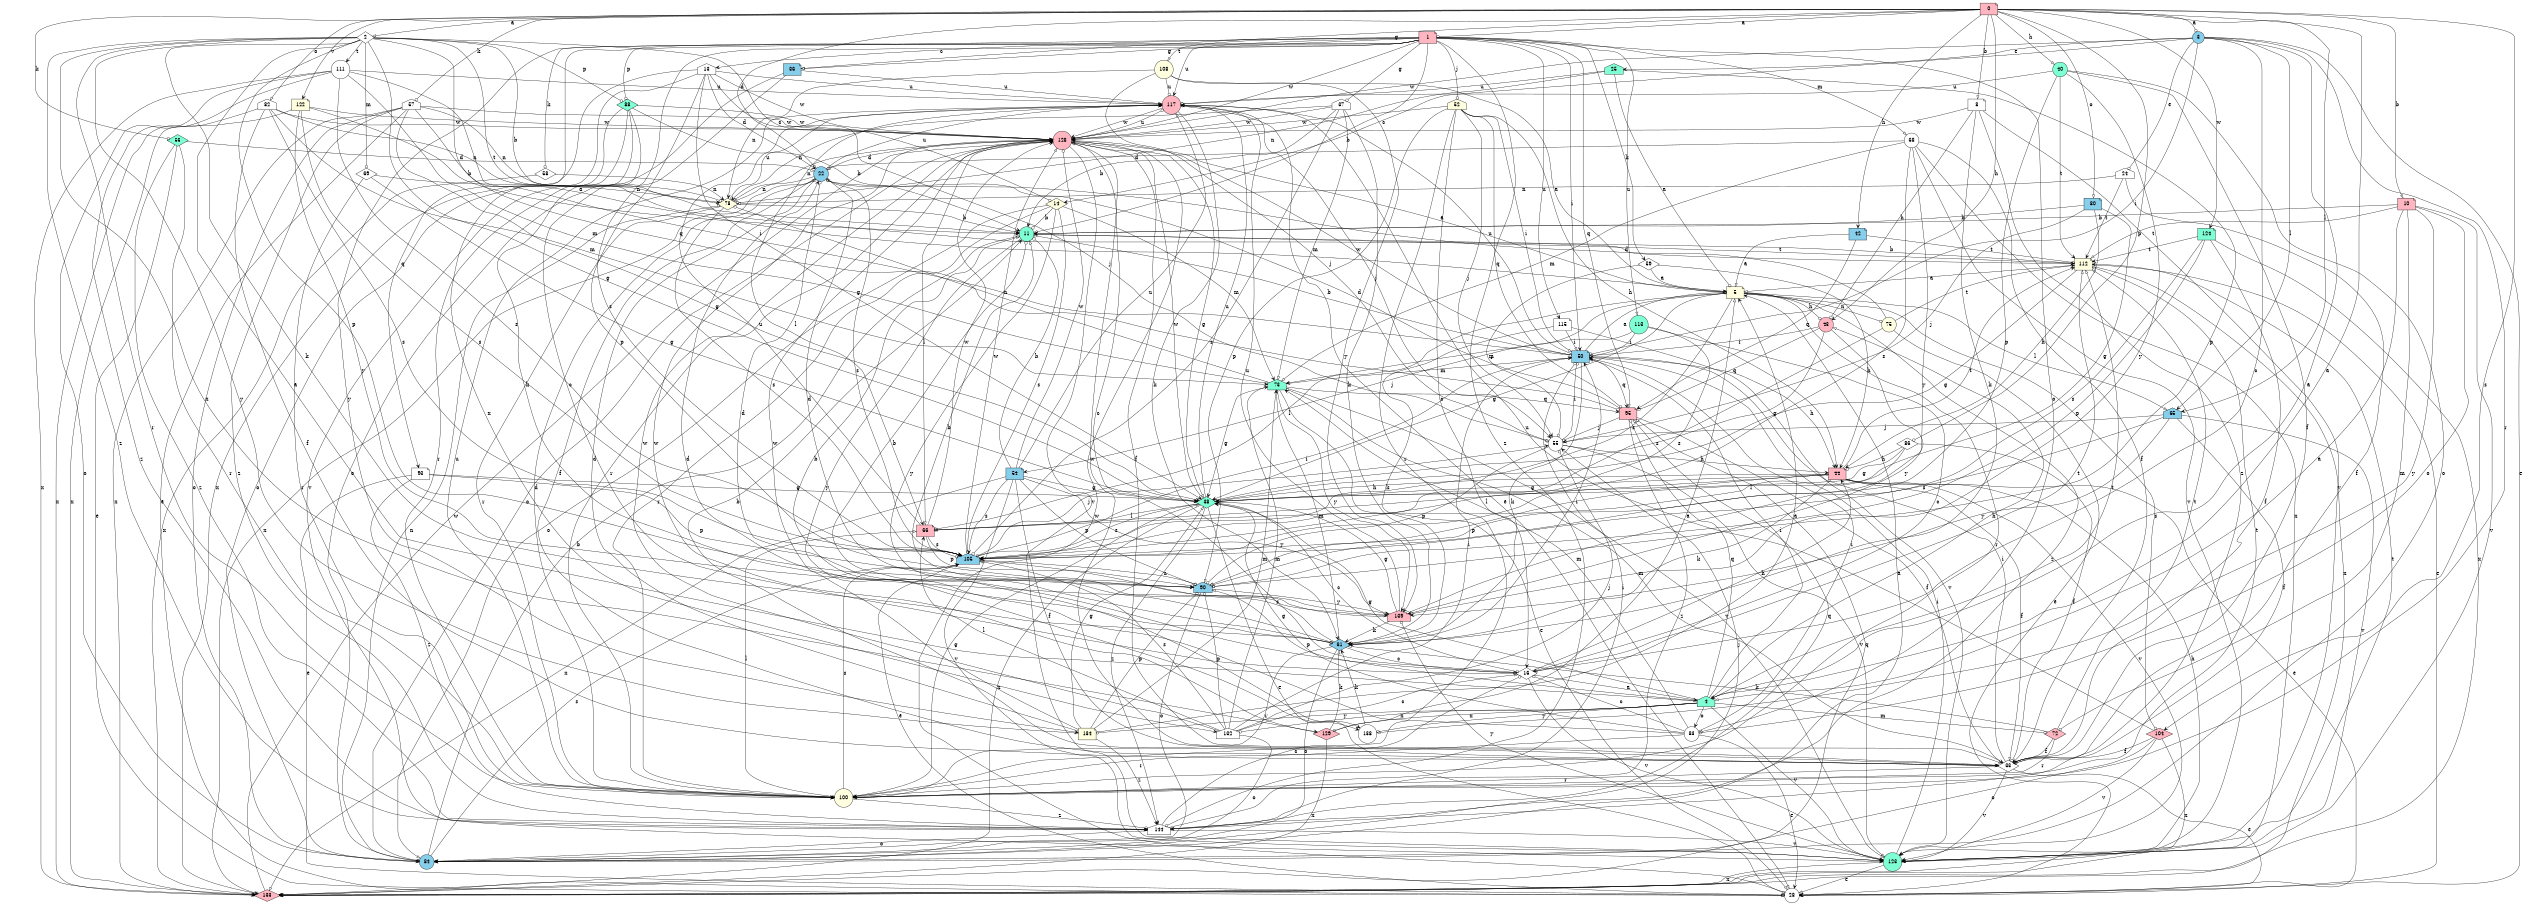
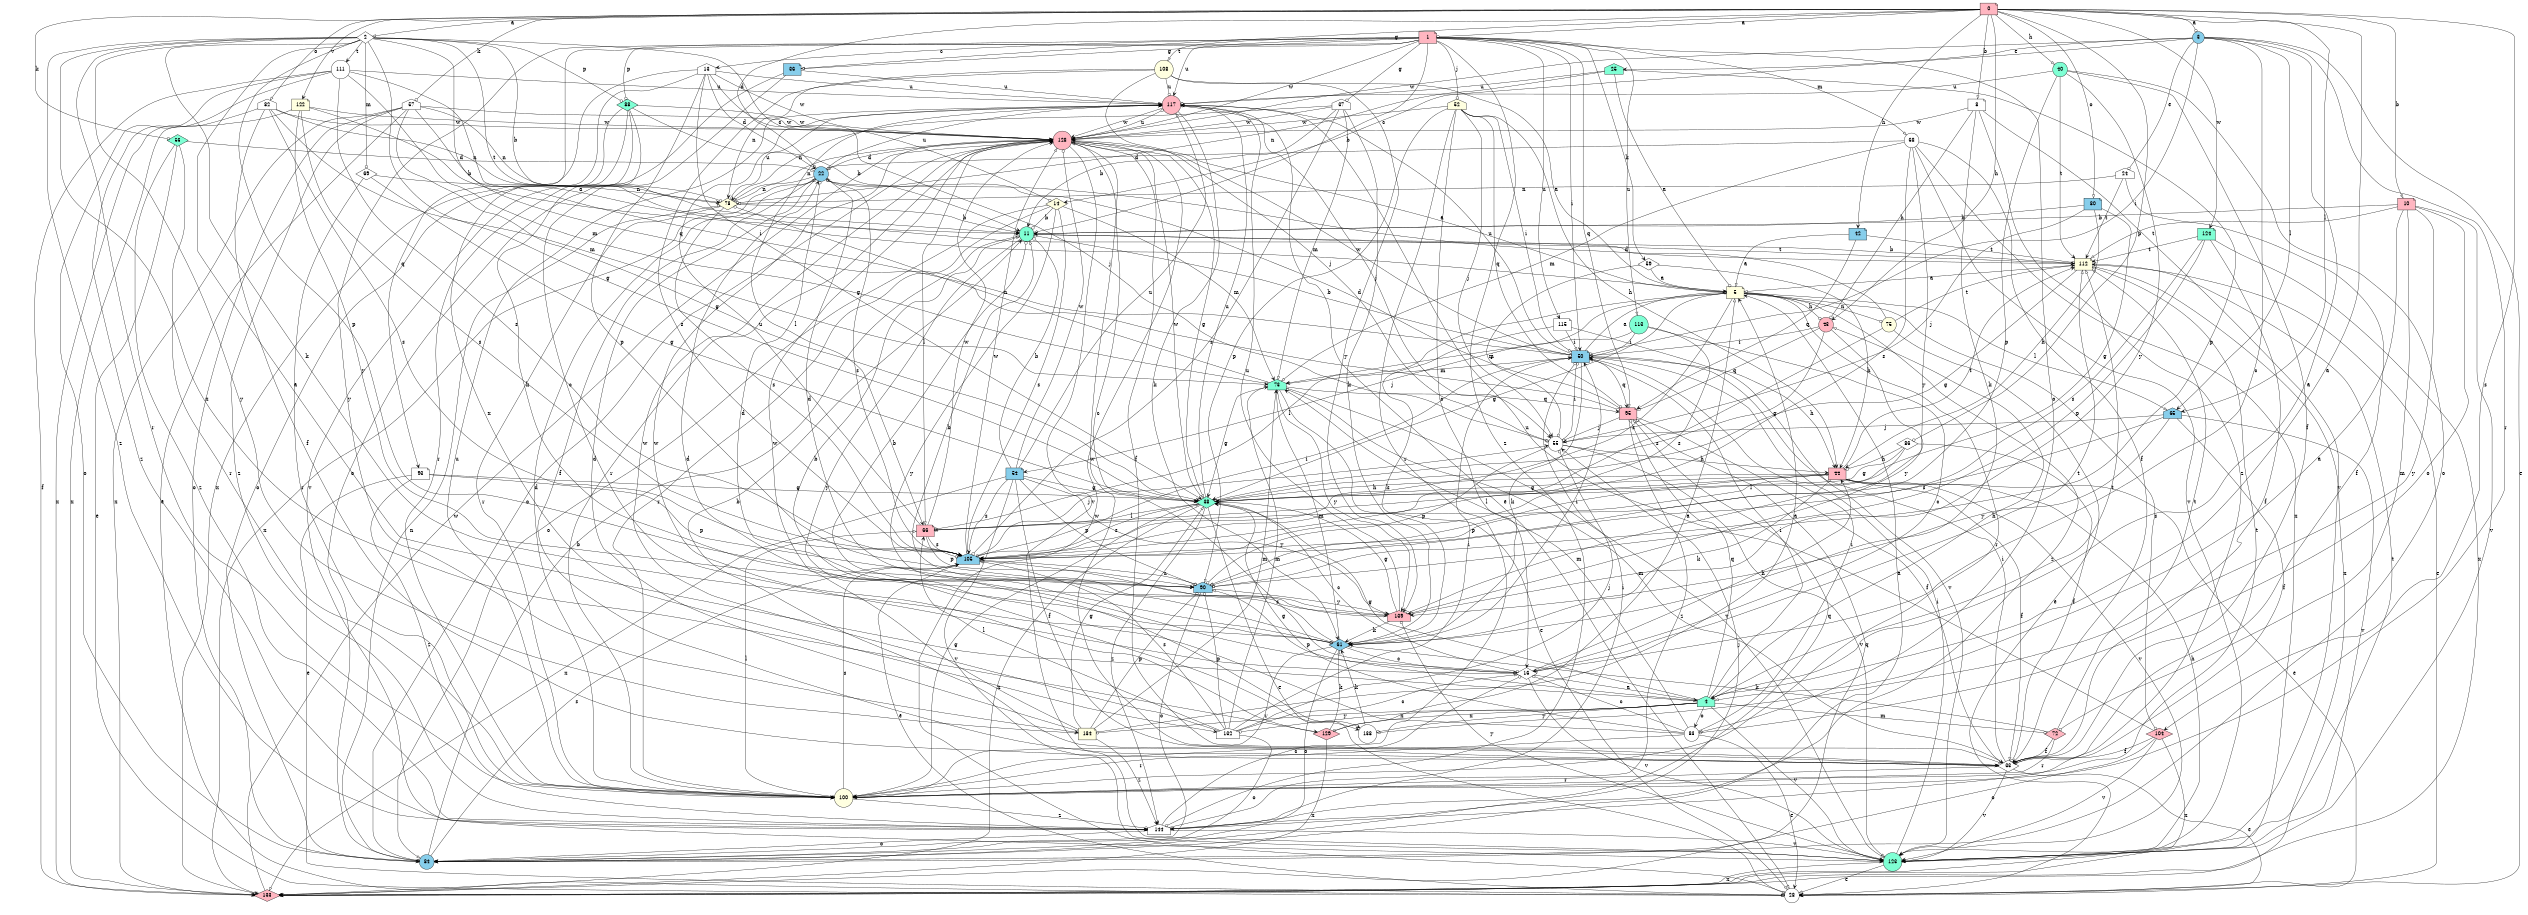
(697, 59) -> (685, 196)
(545, 174) -> none
(42, 488) -> (42, 488)
